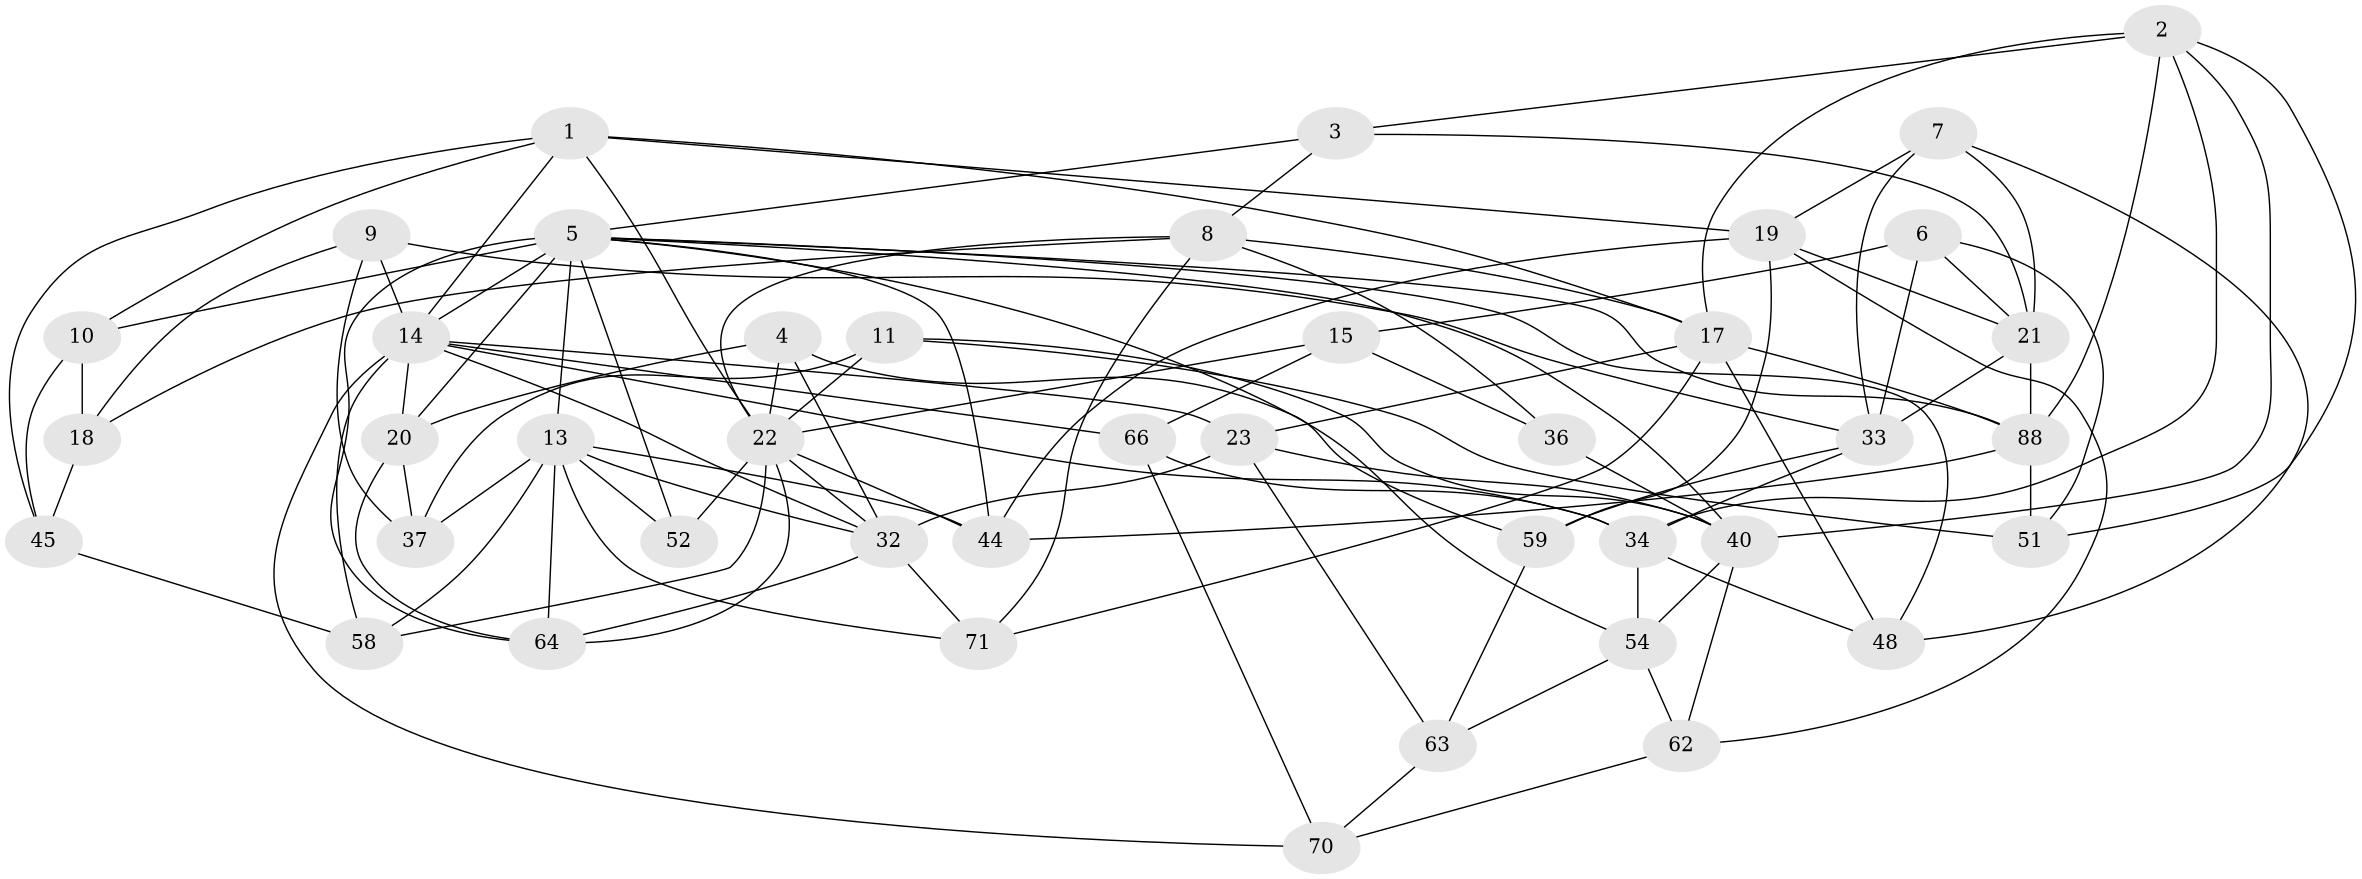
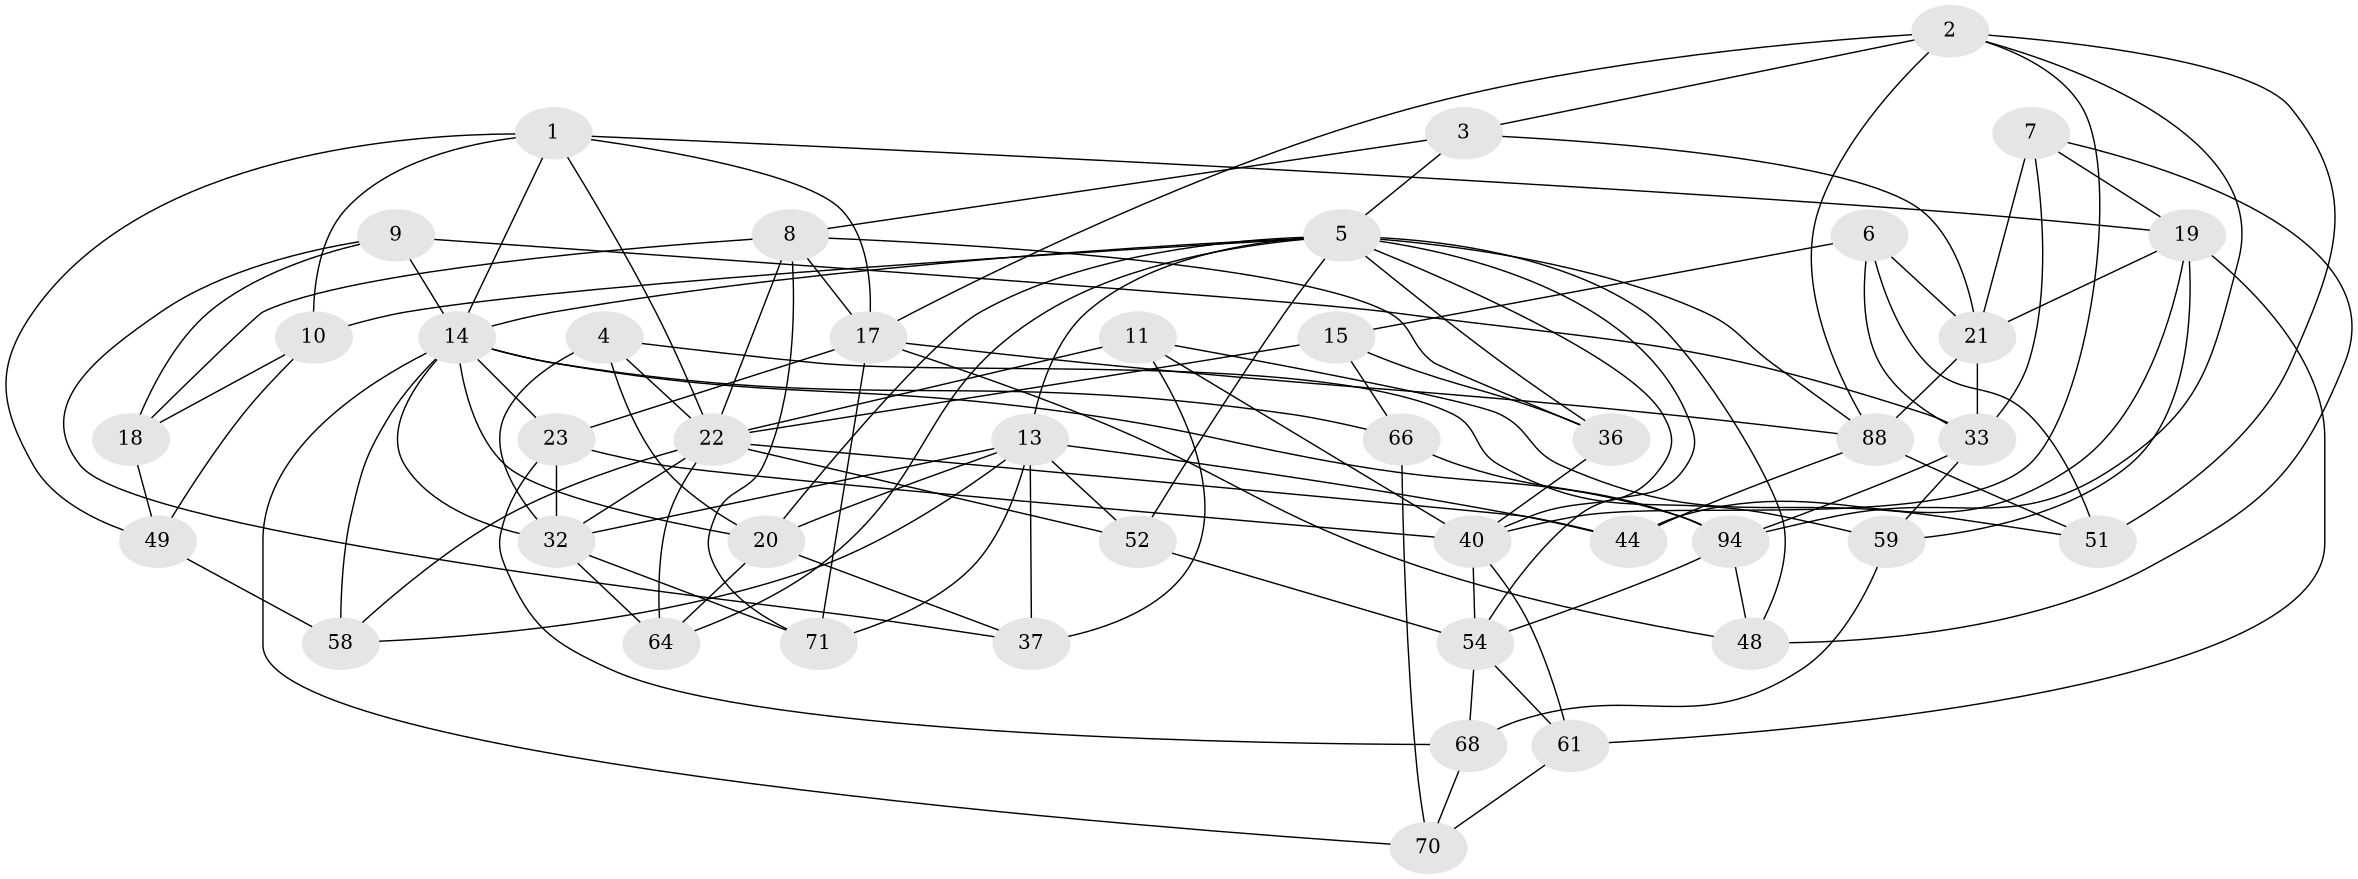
(907, 294) -> (1473, 341)
(44, 542) -> (158, 542)
(552, 542) -> (922, 480)
(1638, 542) -> (1731, 542)
none -> (1307, 593)
(1438, 746) -> (1468, 746)
(1682, 746) -> (1570, 746)
